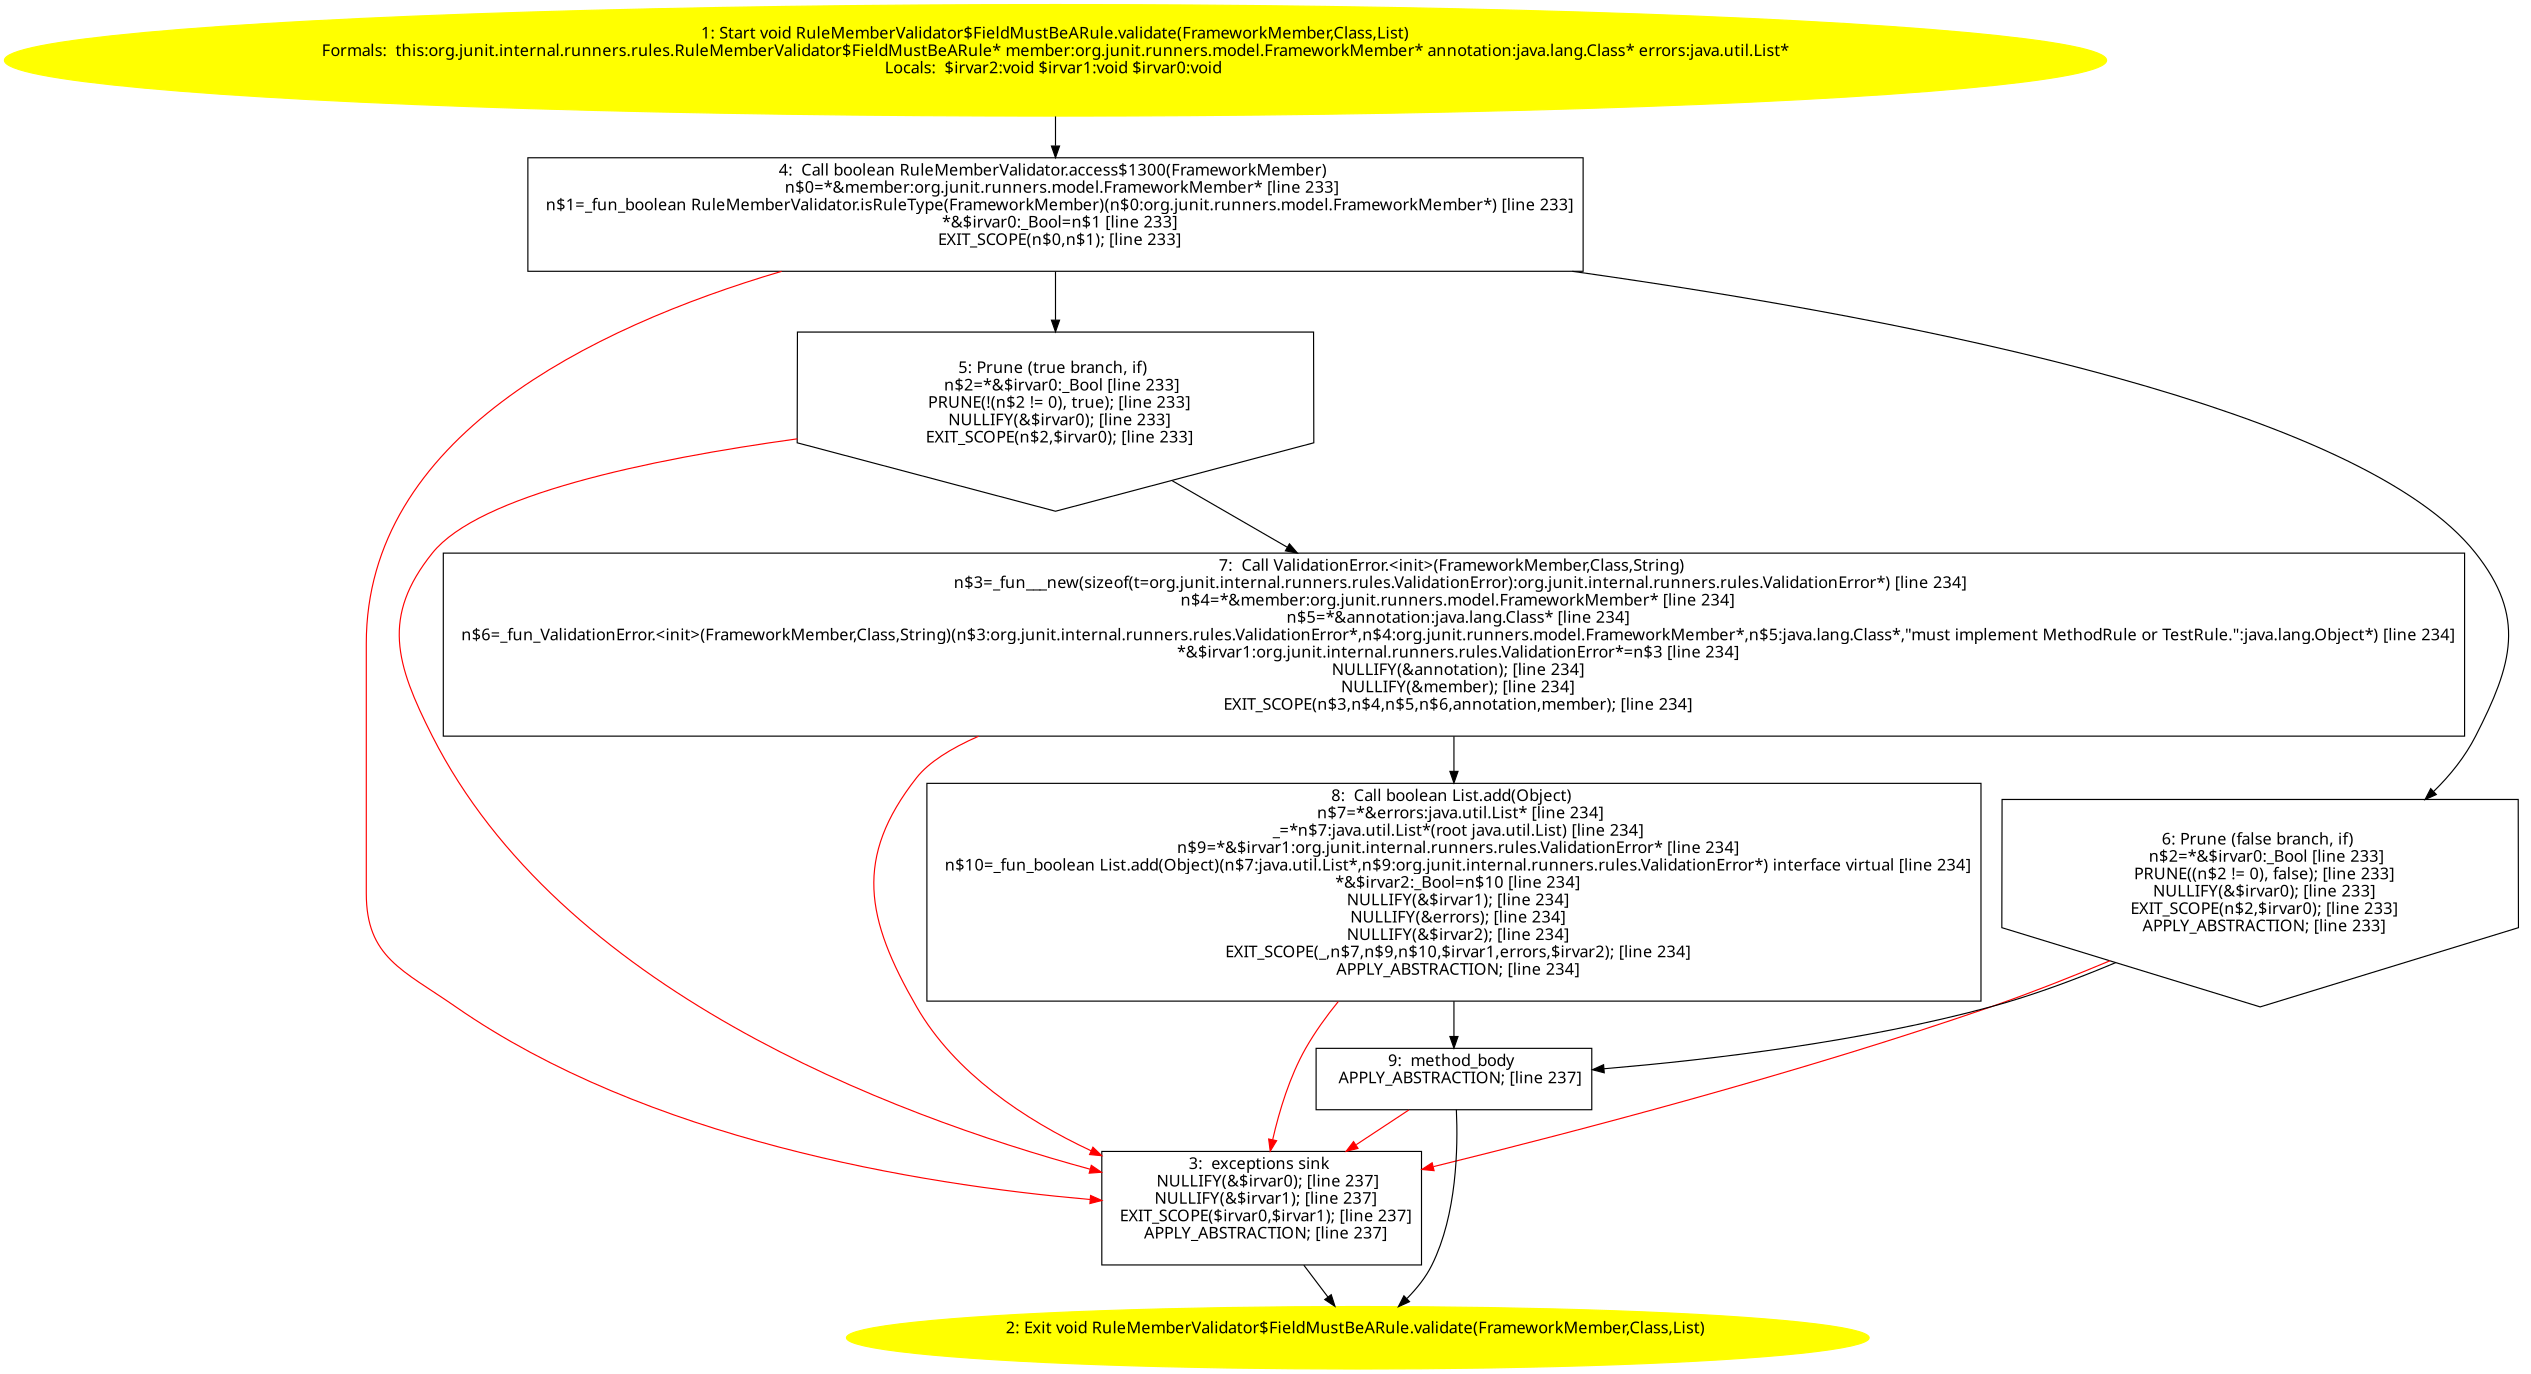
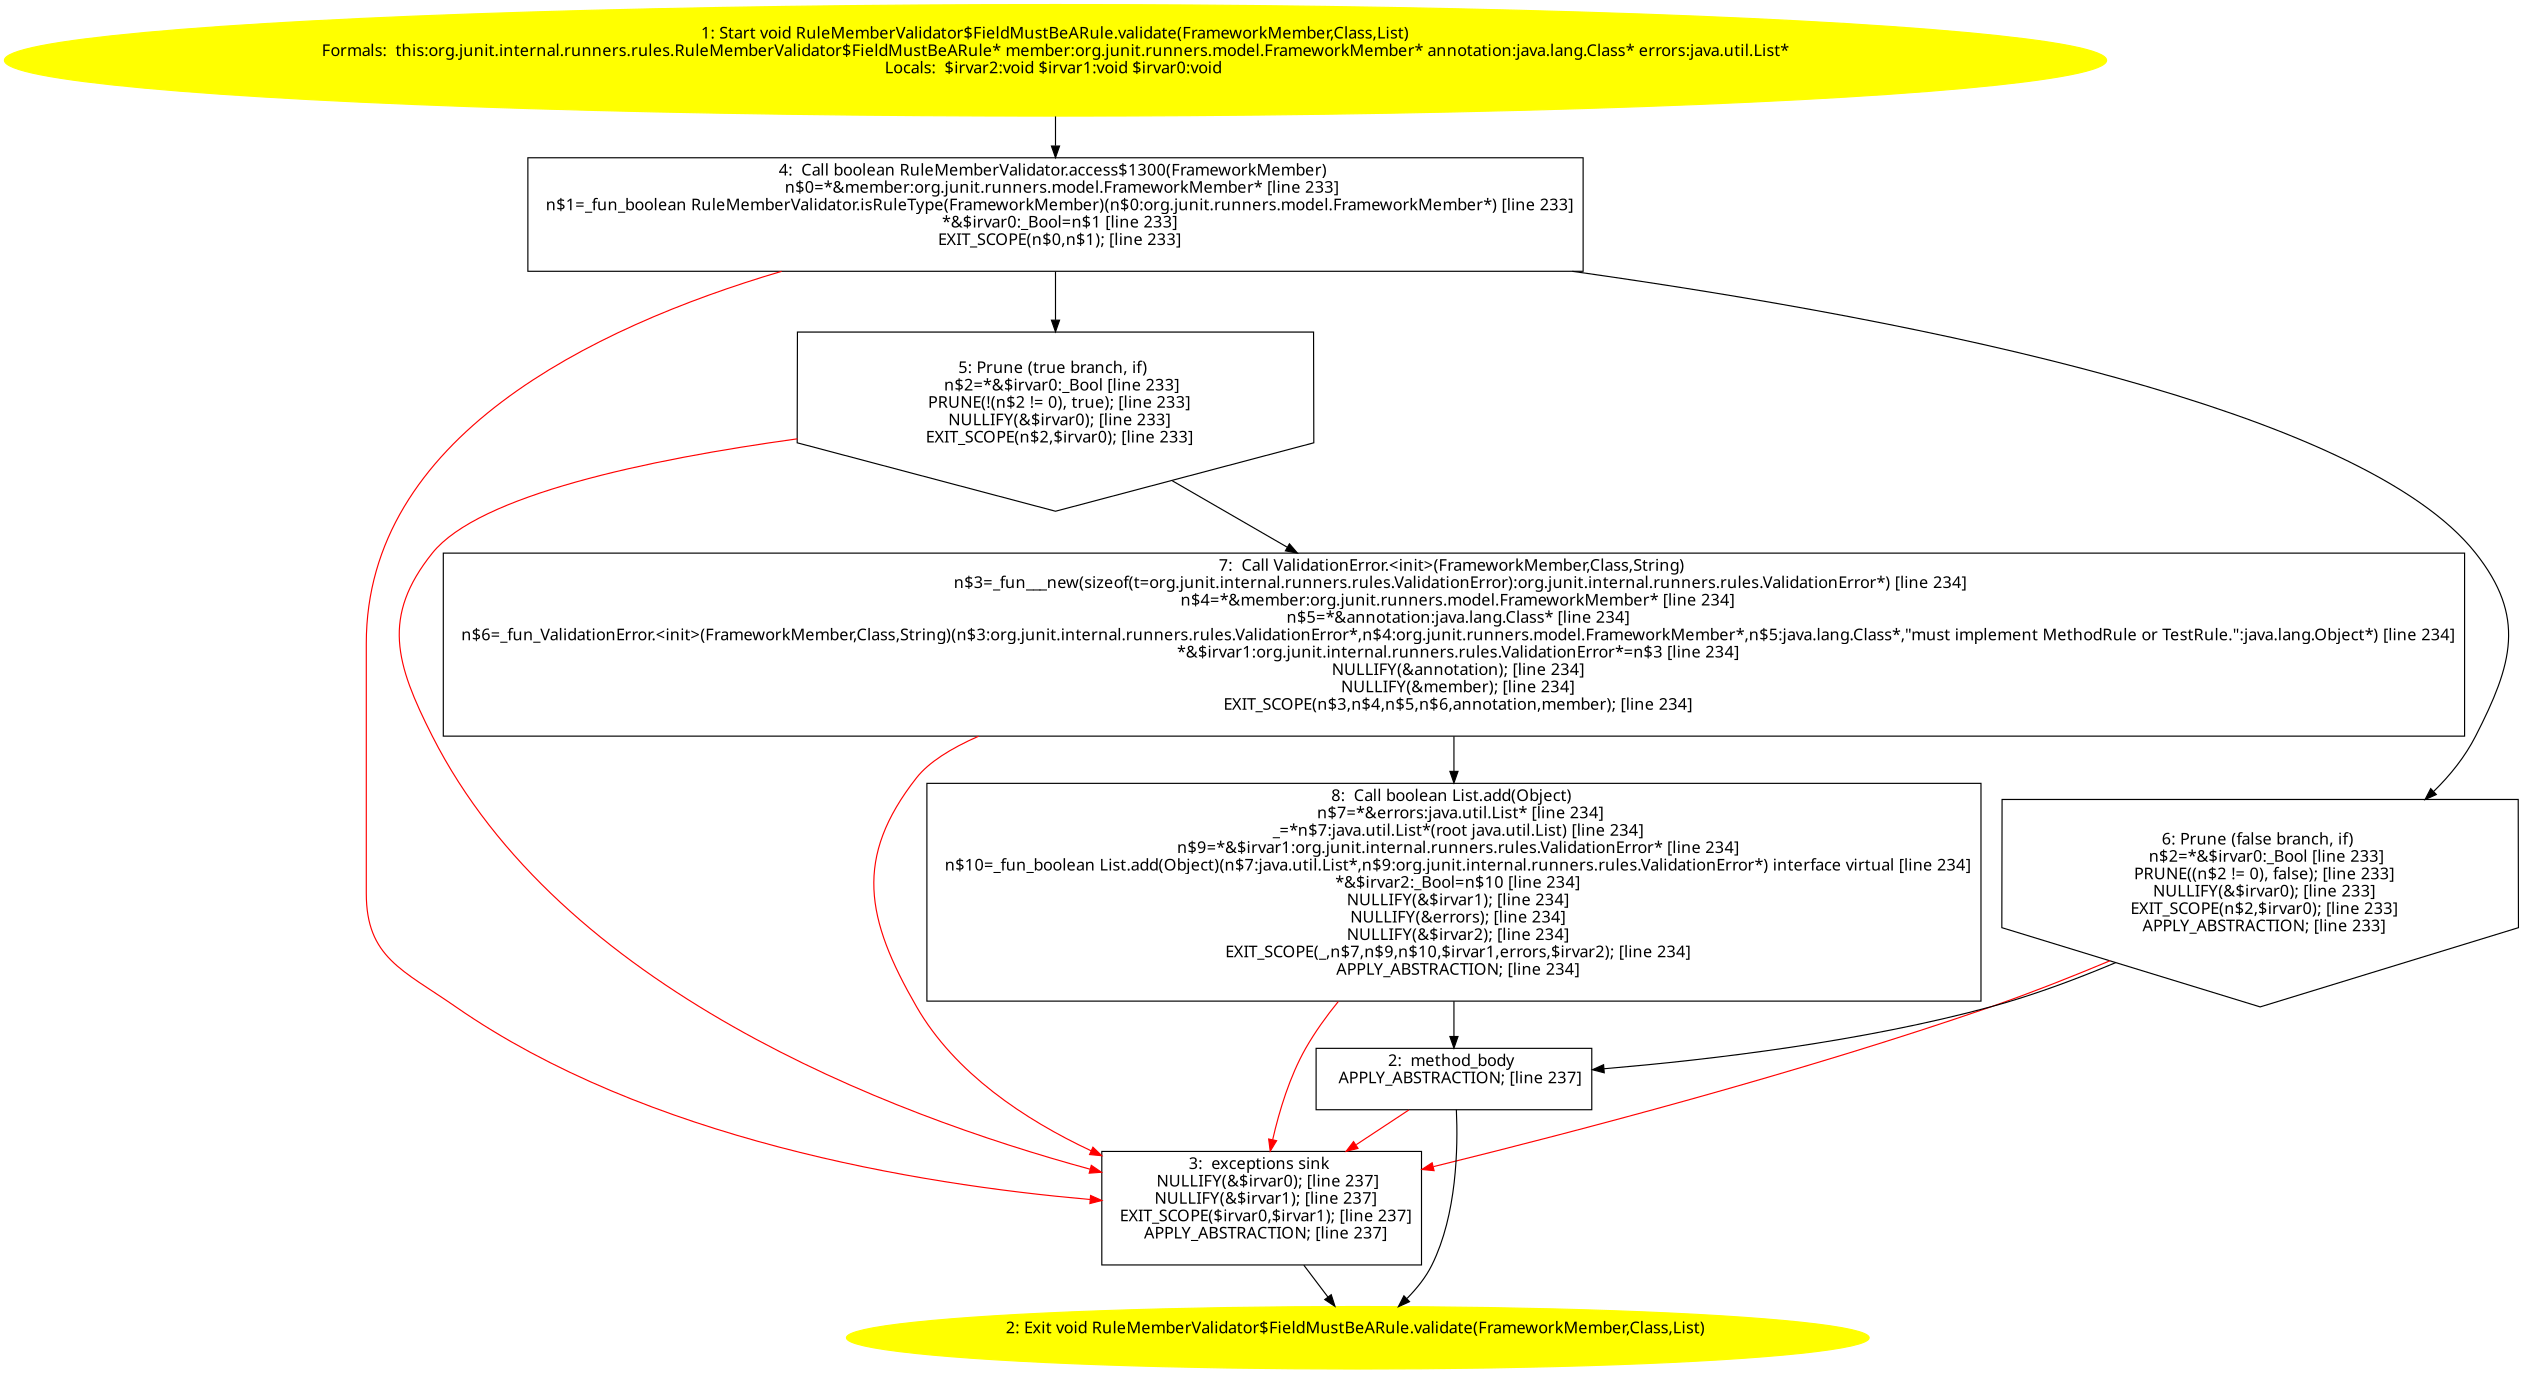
(1454, 1079) -> (1454, 1079)
